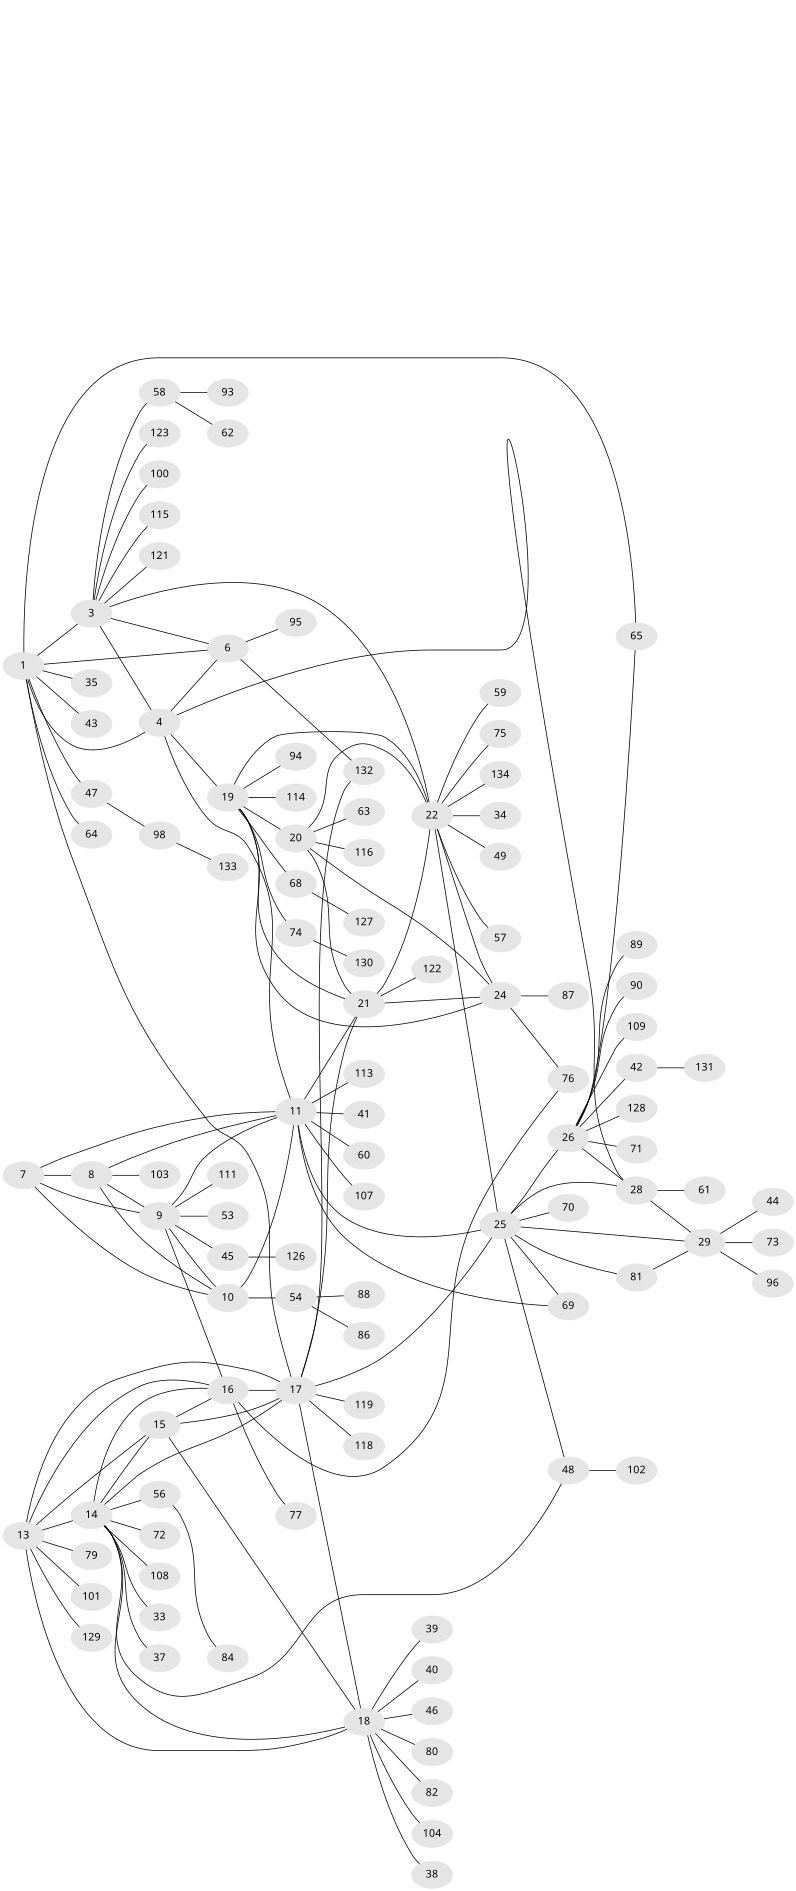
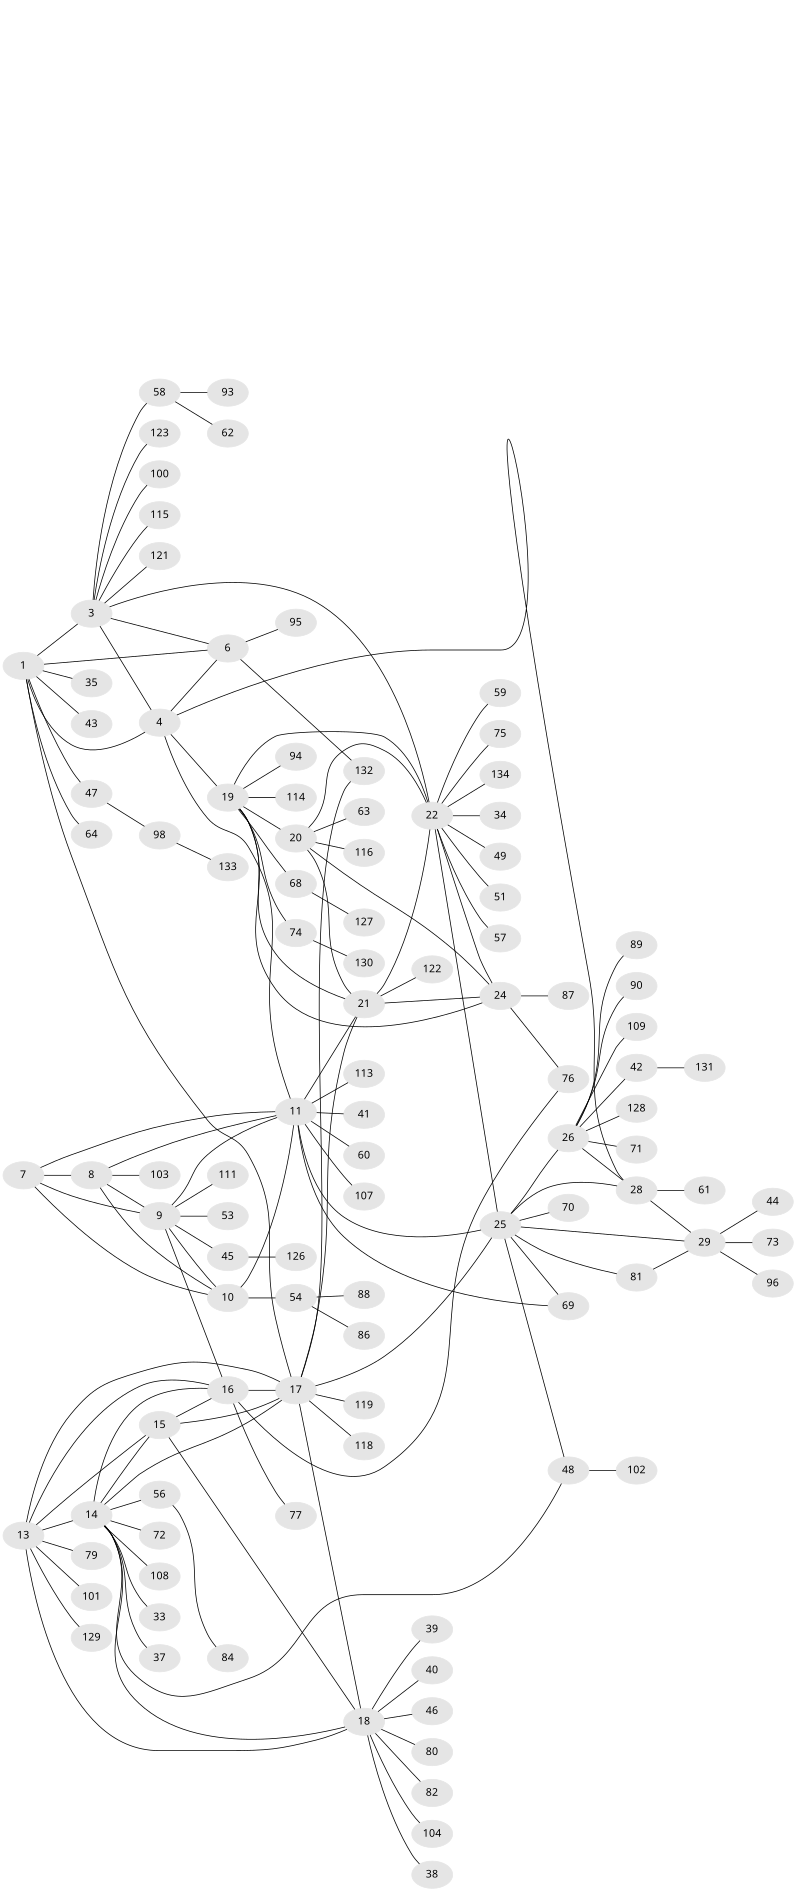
(637, 636) -> none
none -> (500, 898)
